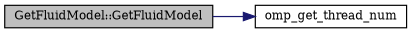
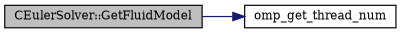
(109, 17) -> (103, 17)
